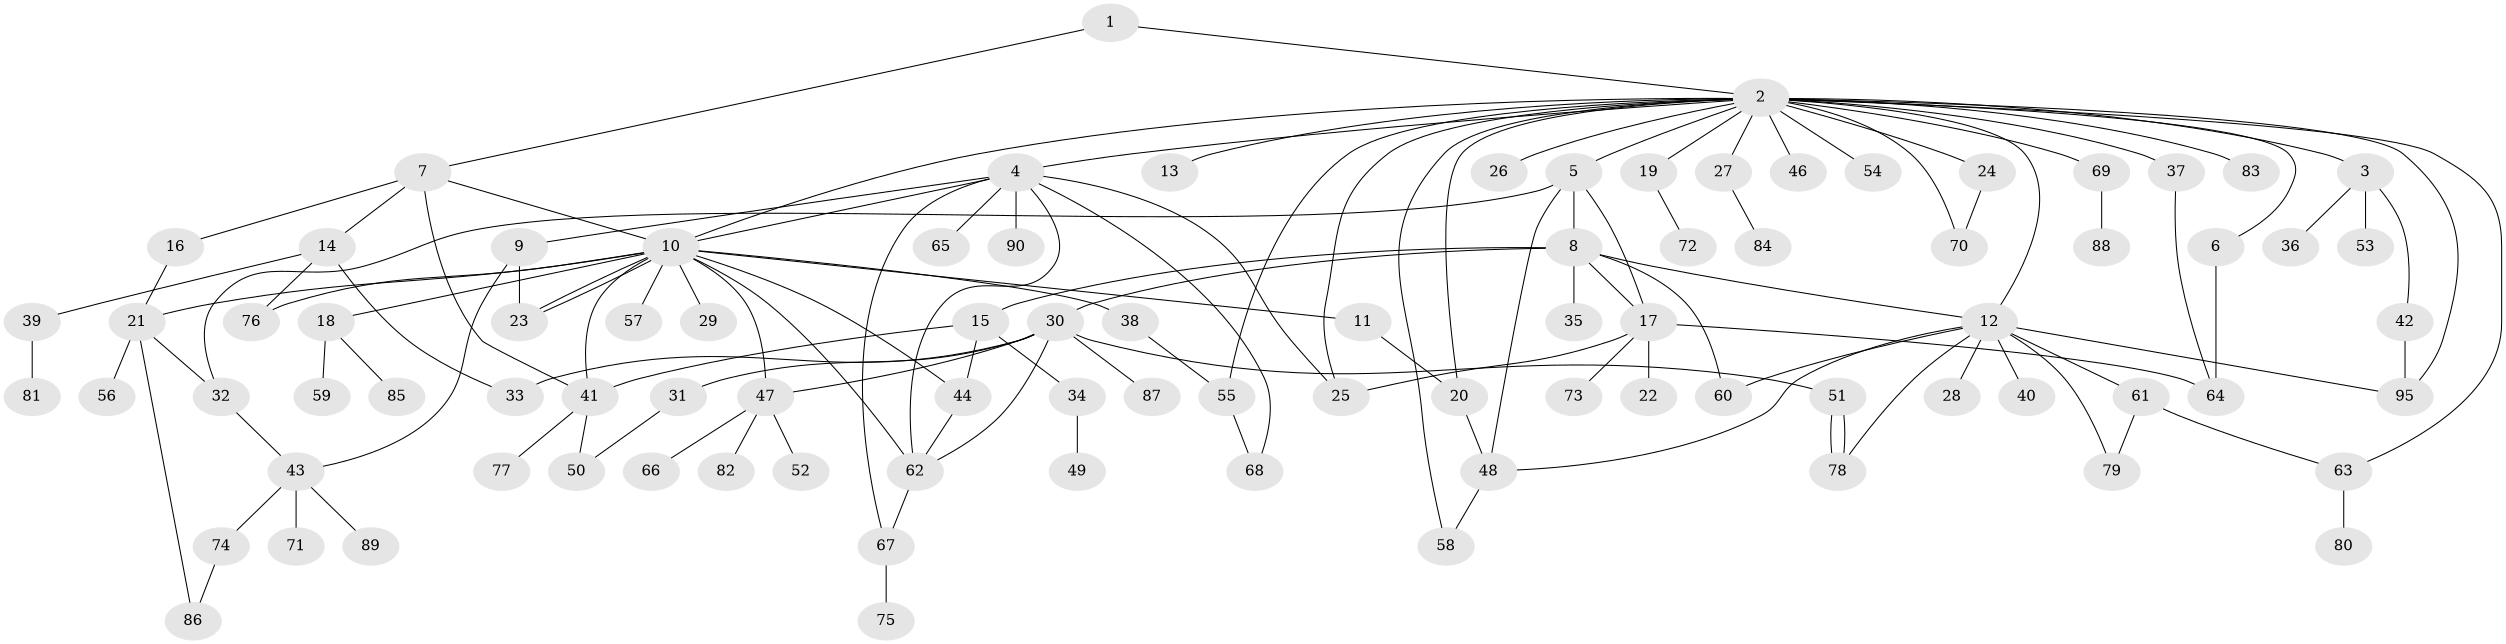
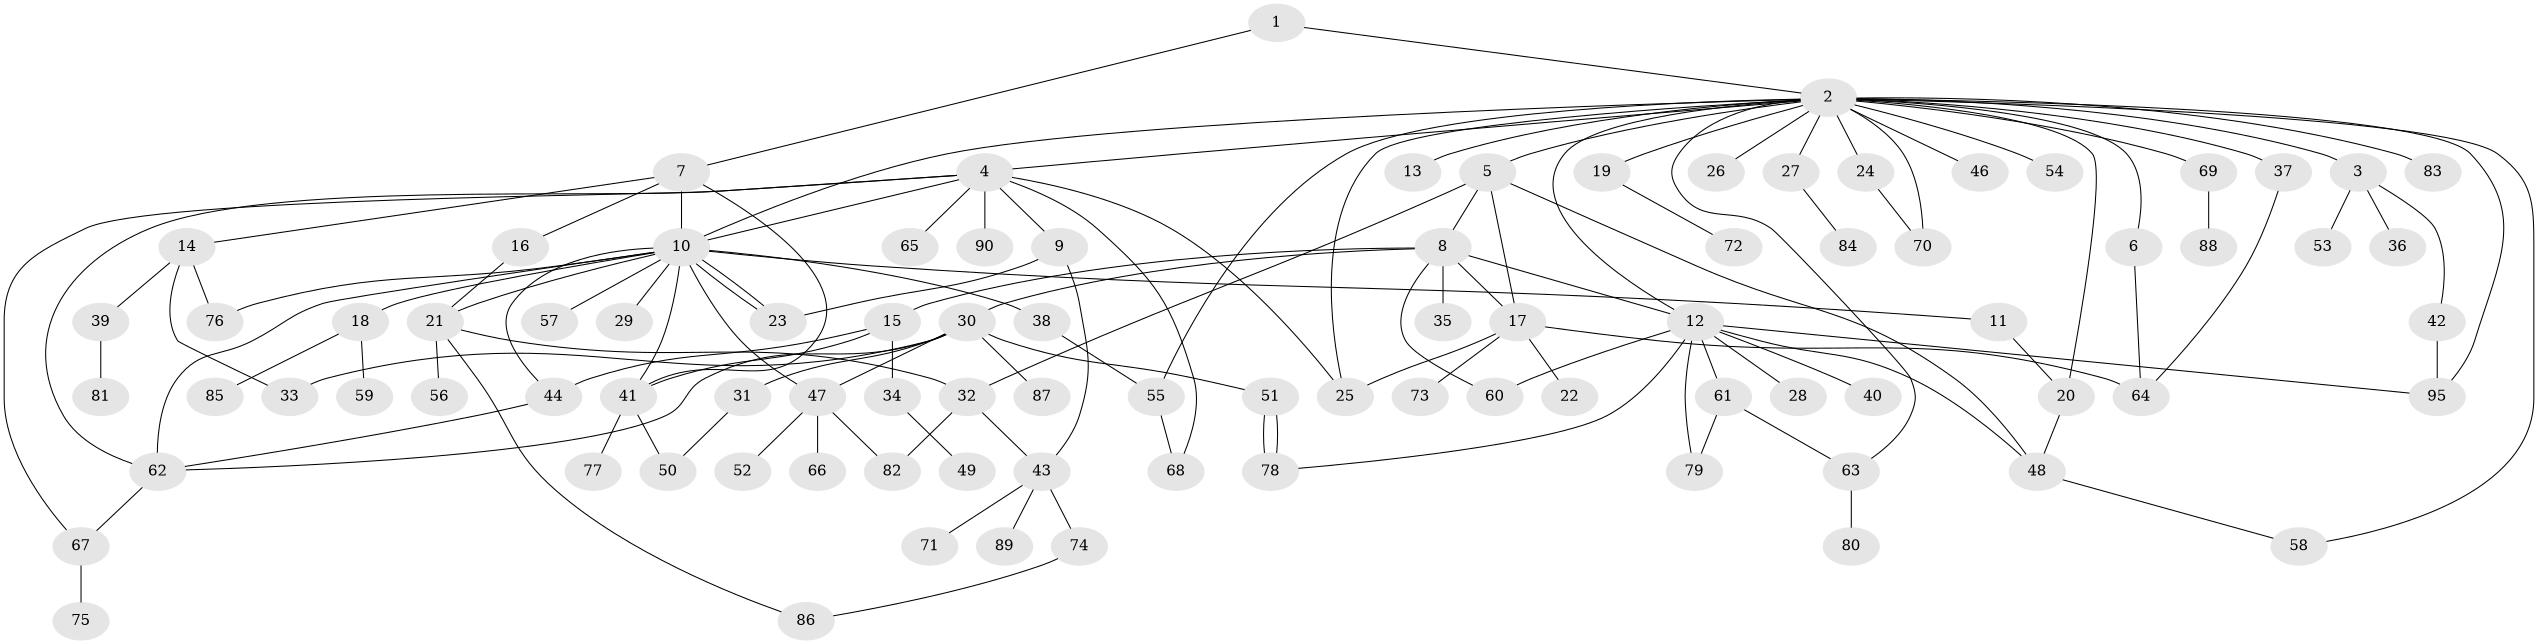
none -> (934, 430)
